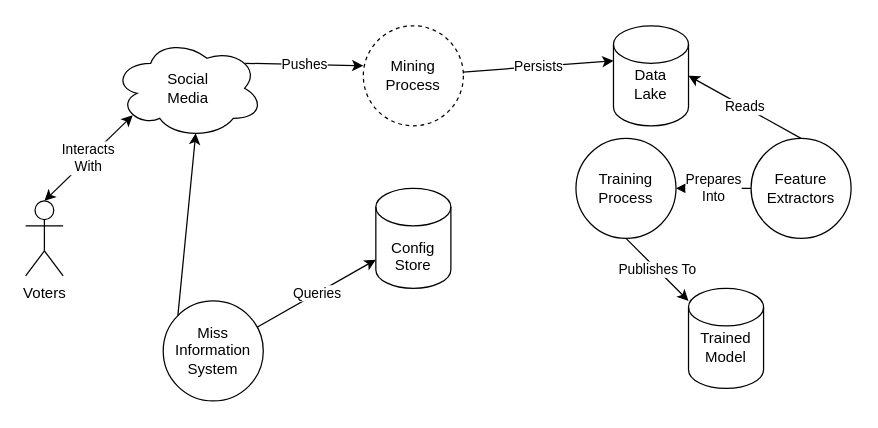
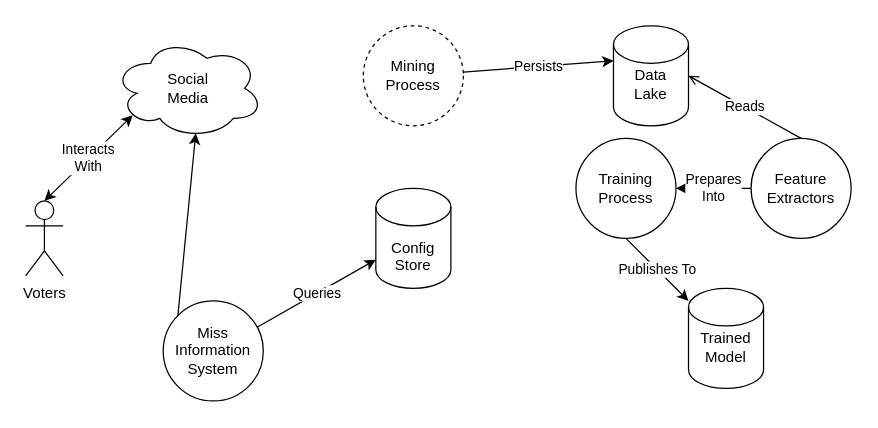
(300, 64) -> none
(696, 80) -> (694, 79)
